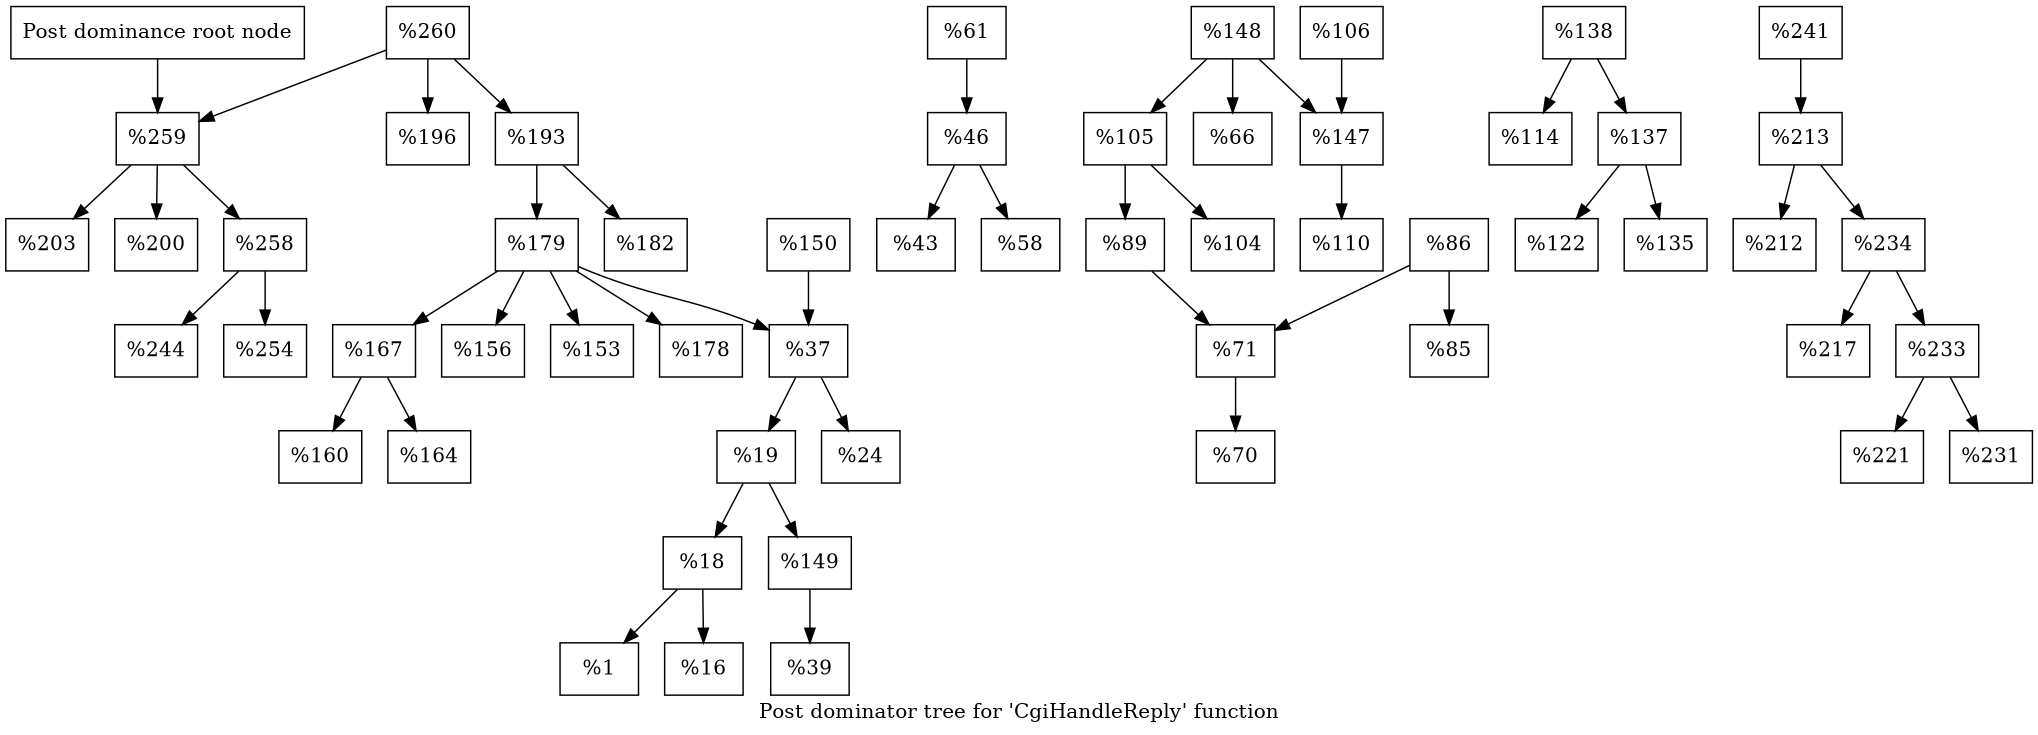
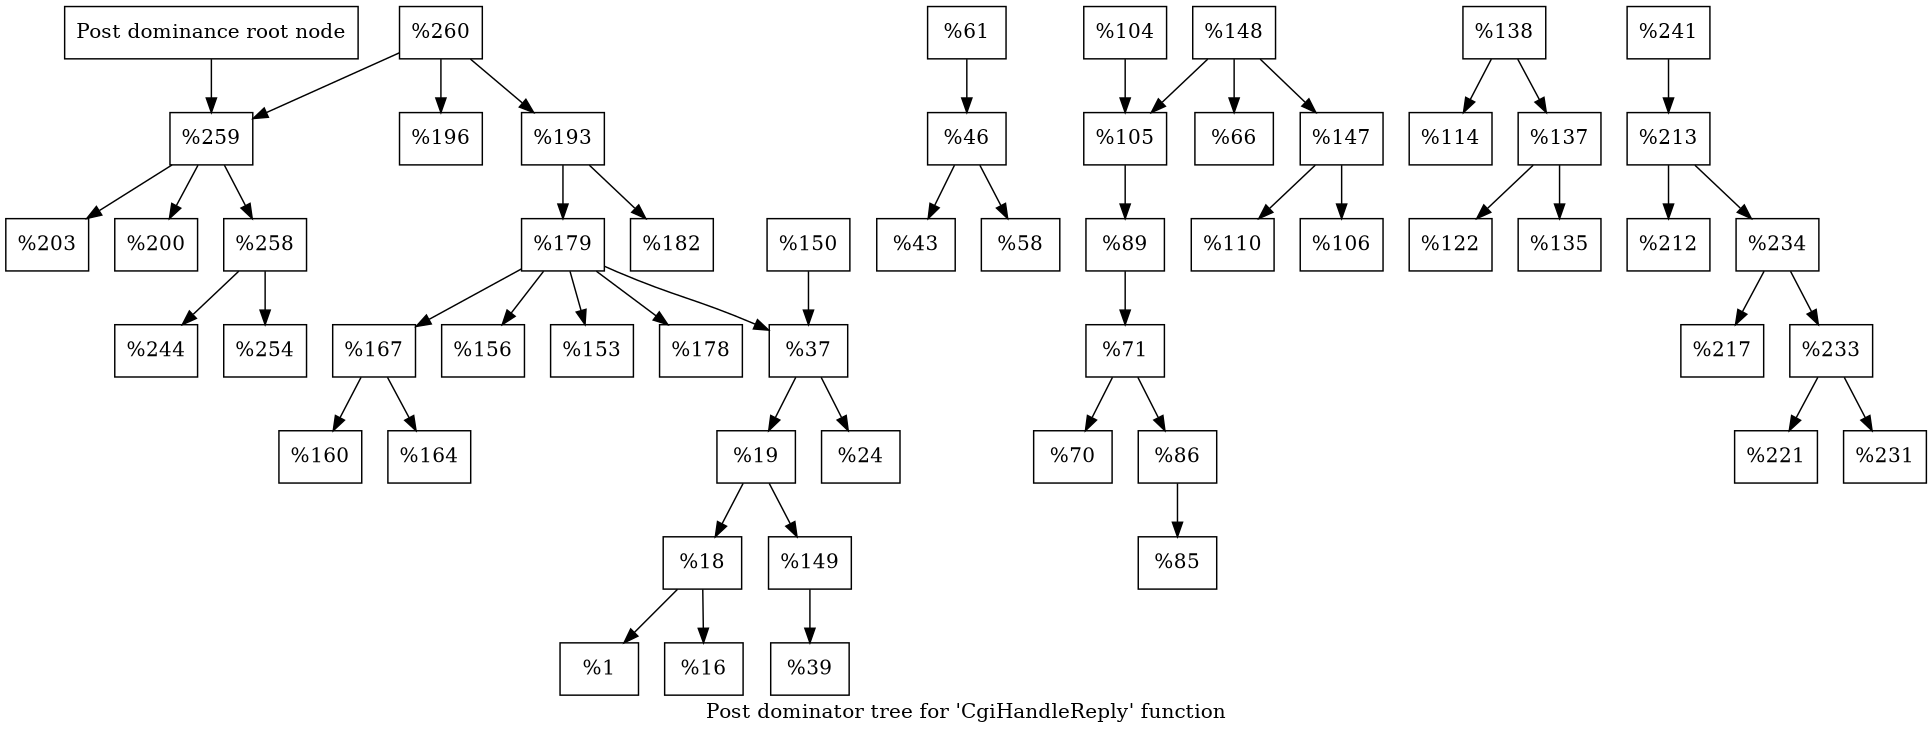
(1342, 79) -> (1342, 185)
(1174, 187) -> (1125, 79)
(1349, 295) -> (1148, 397)
